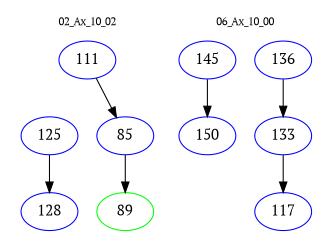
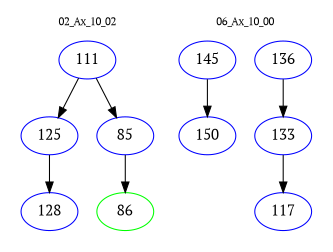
none -> (71, 93)
(125, 212) -> (125, 212)
